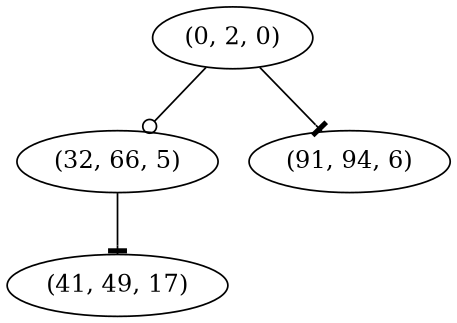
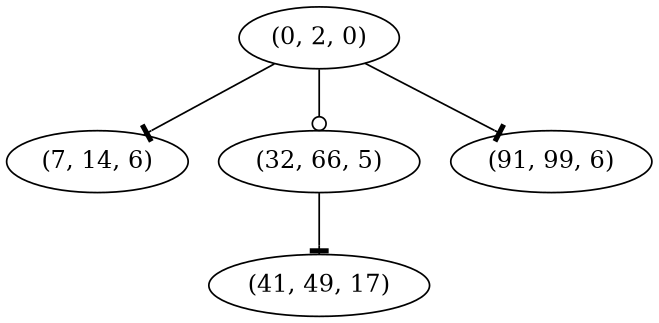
none -> (97, 162)
(350, 162) -> (551, 162)
